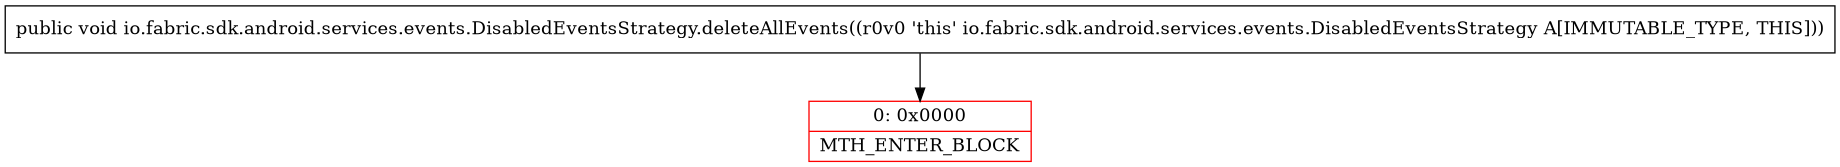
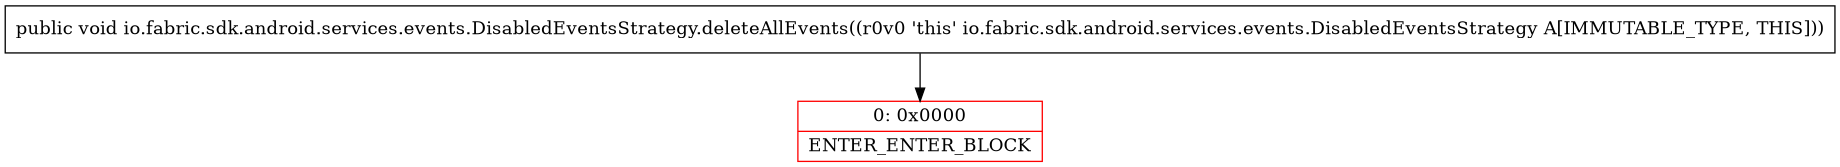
(920, 146) -> (920, 146)
